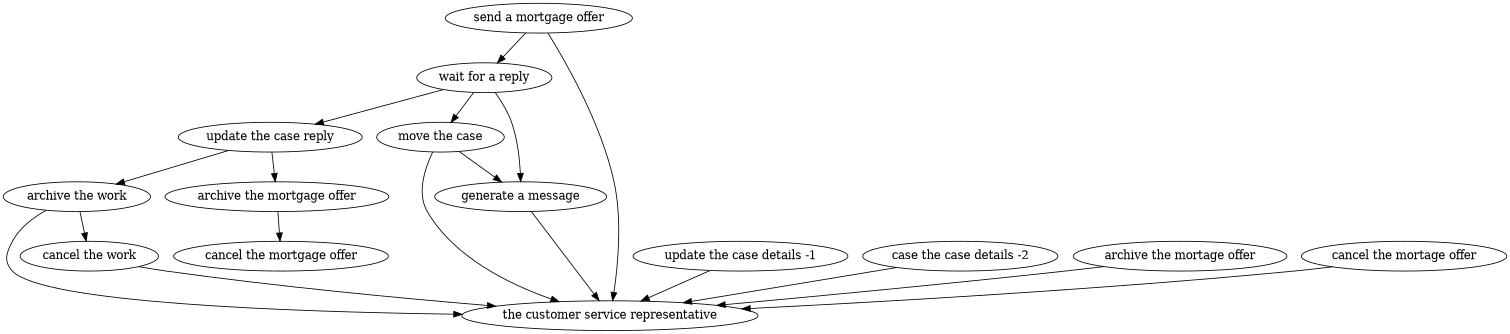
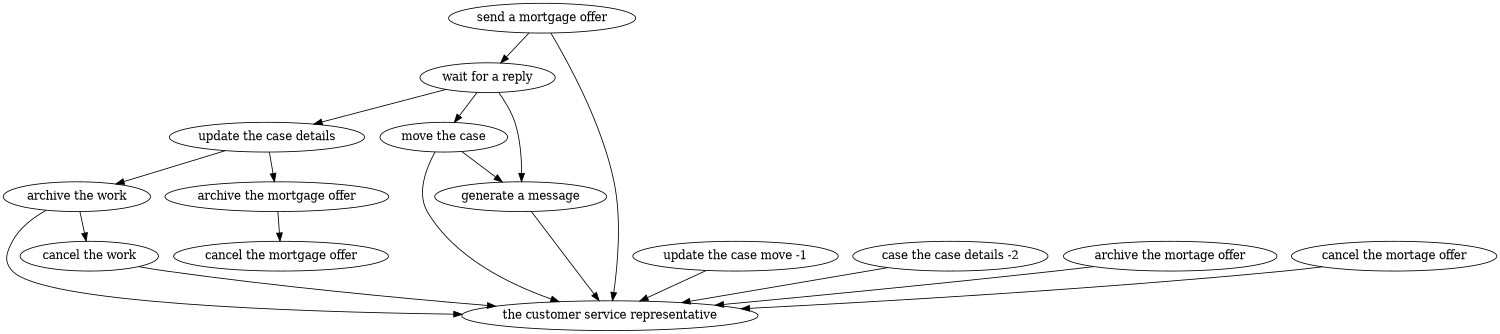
(270, 137) -> (267, 137)
(740, 256) -> (736, 256)
